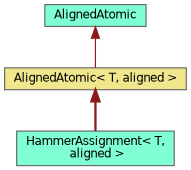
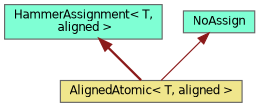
(95, 16) -> (219, 22)
(95, 116) -> (125, 64)
